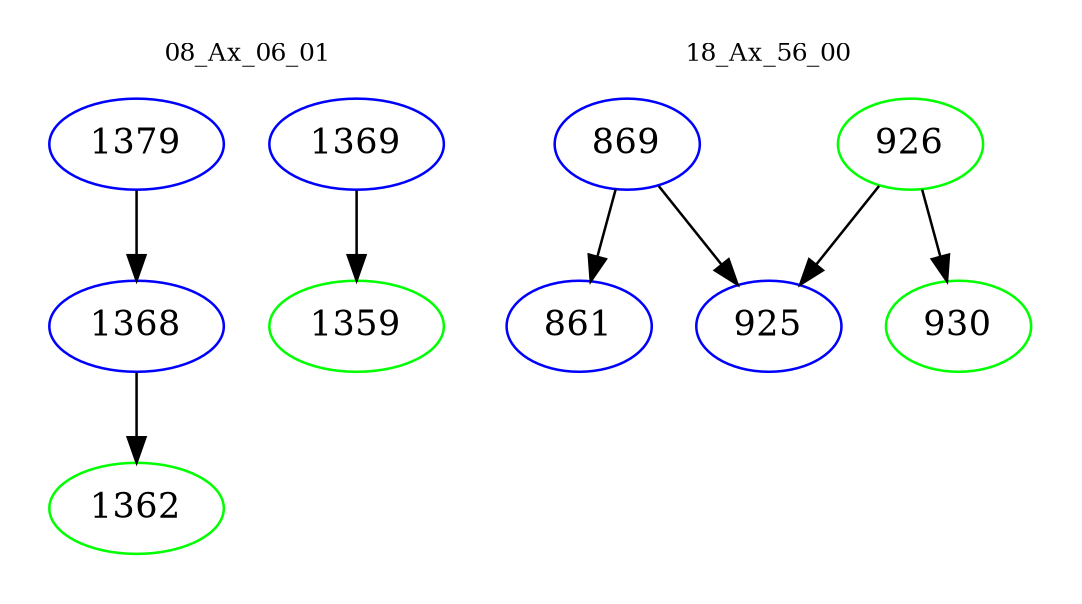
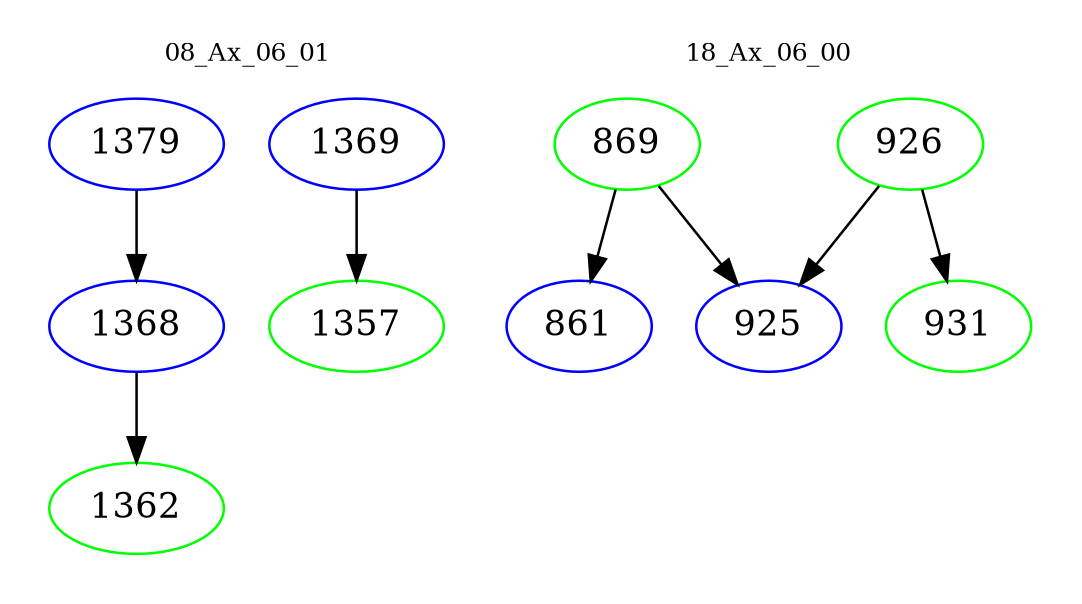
(769, 54) -> (769, 54)
(627, 144) -> (627, 144)
(357, 326) -> (357, 326)
(959, 326) -> (959, 326)
